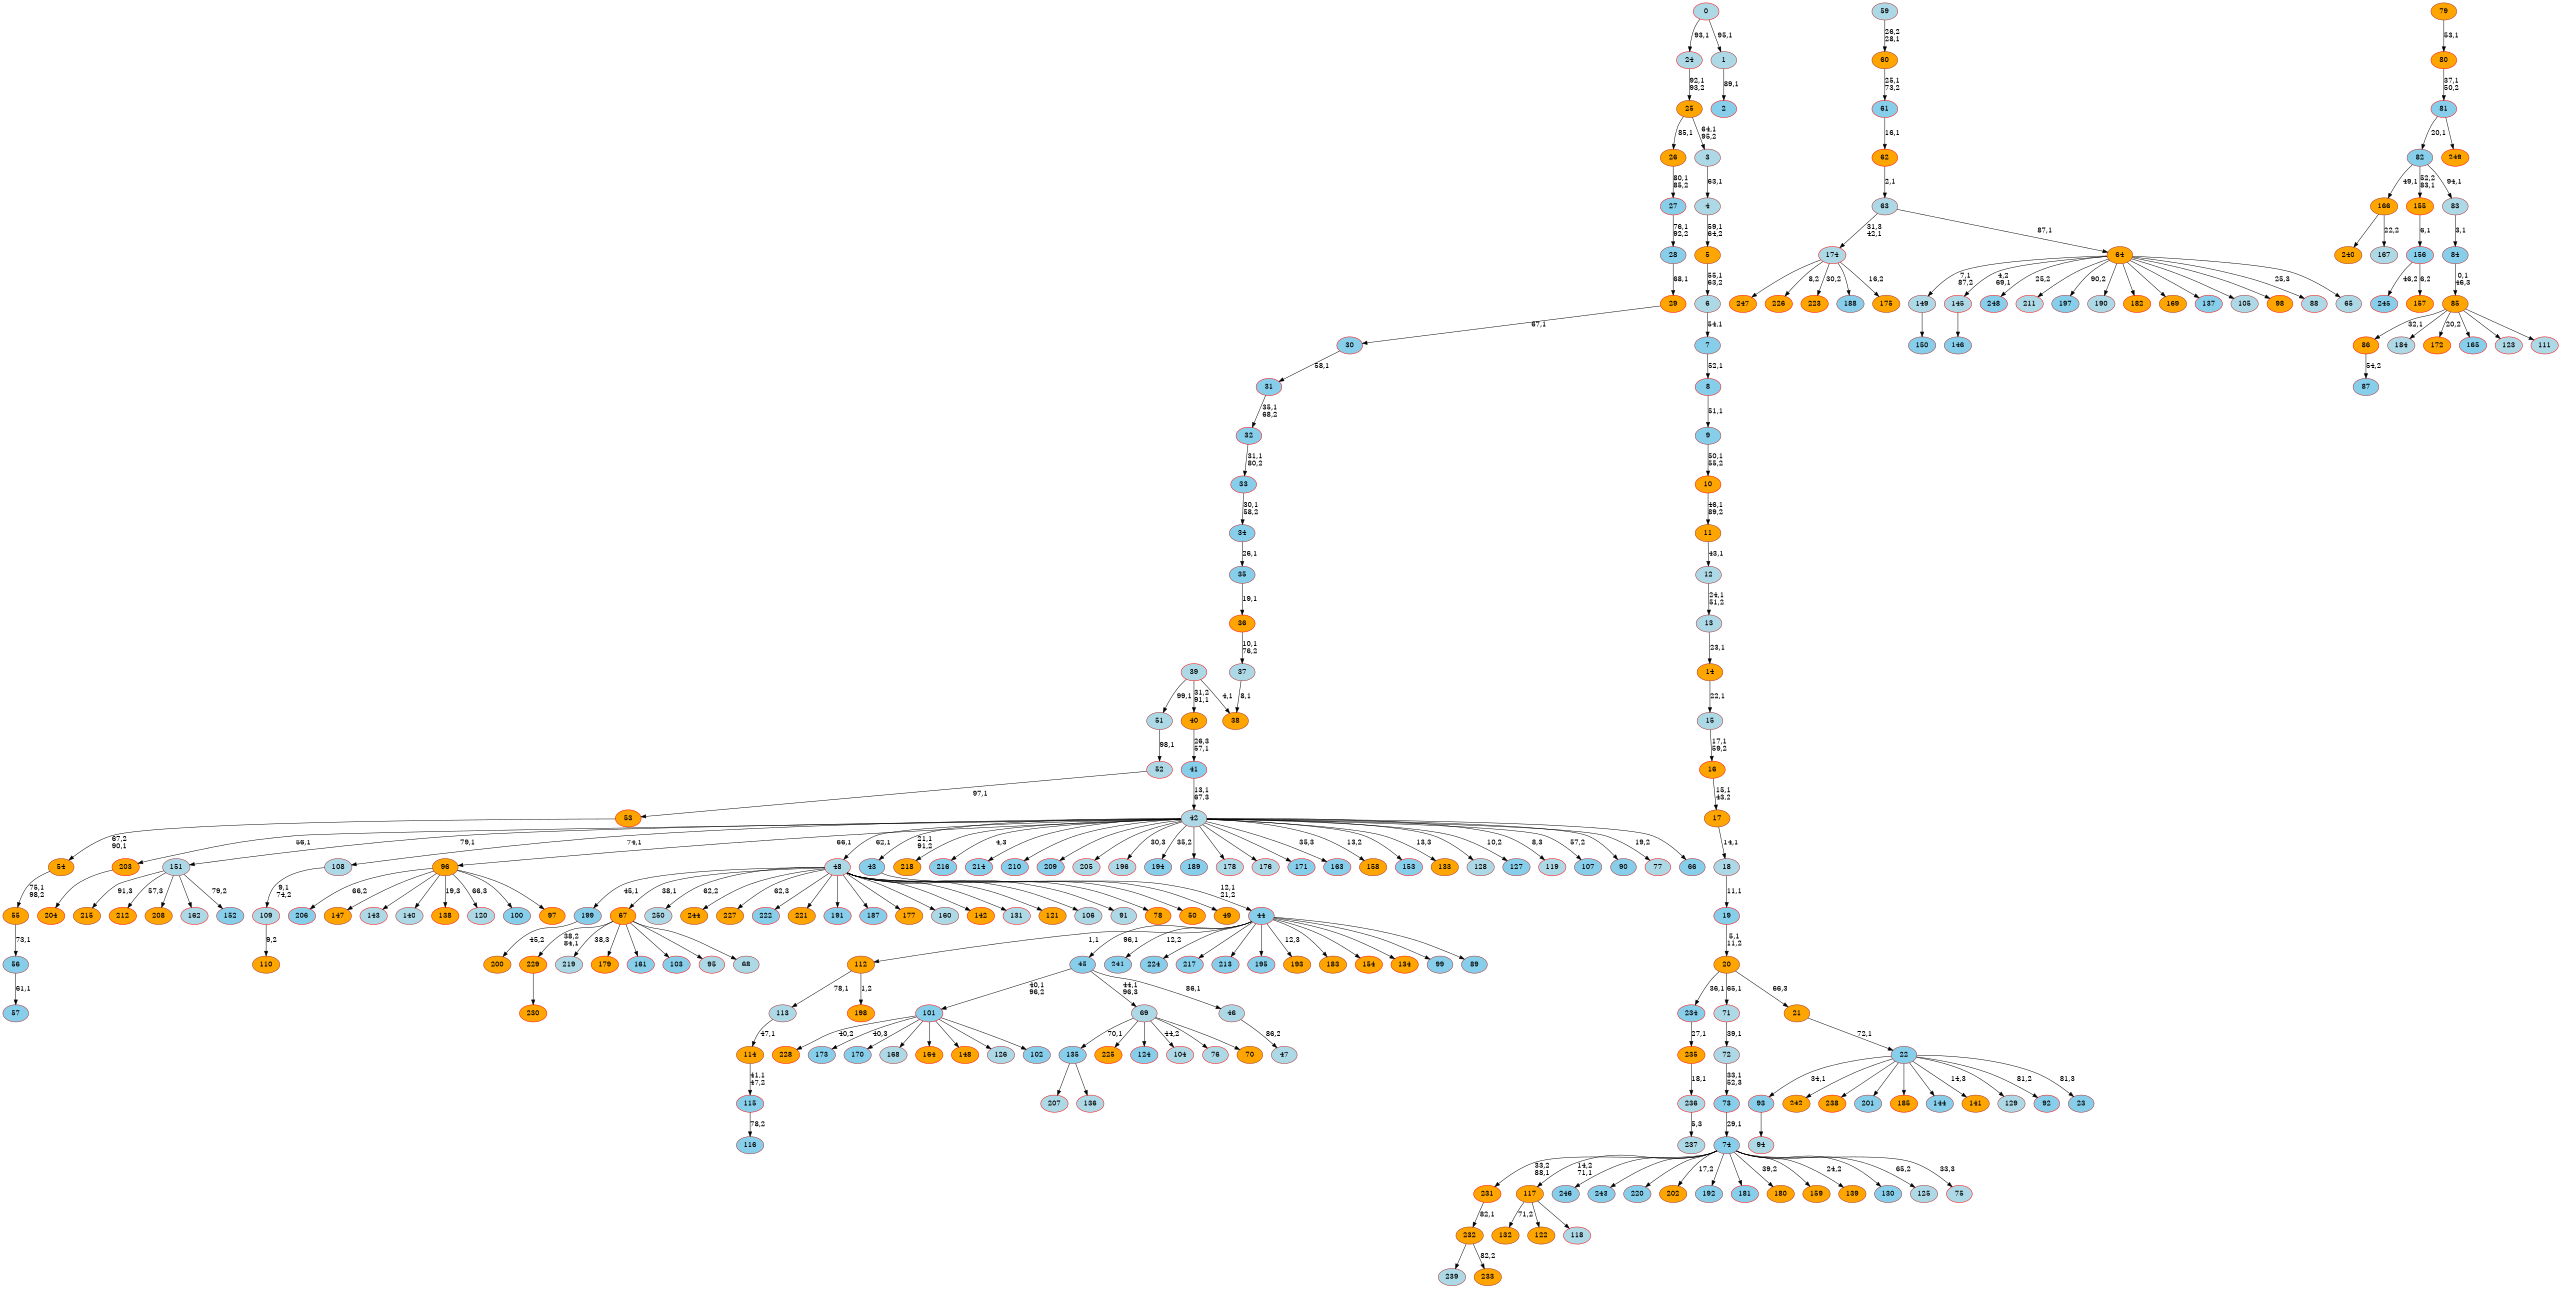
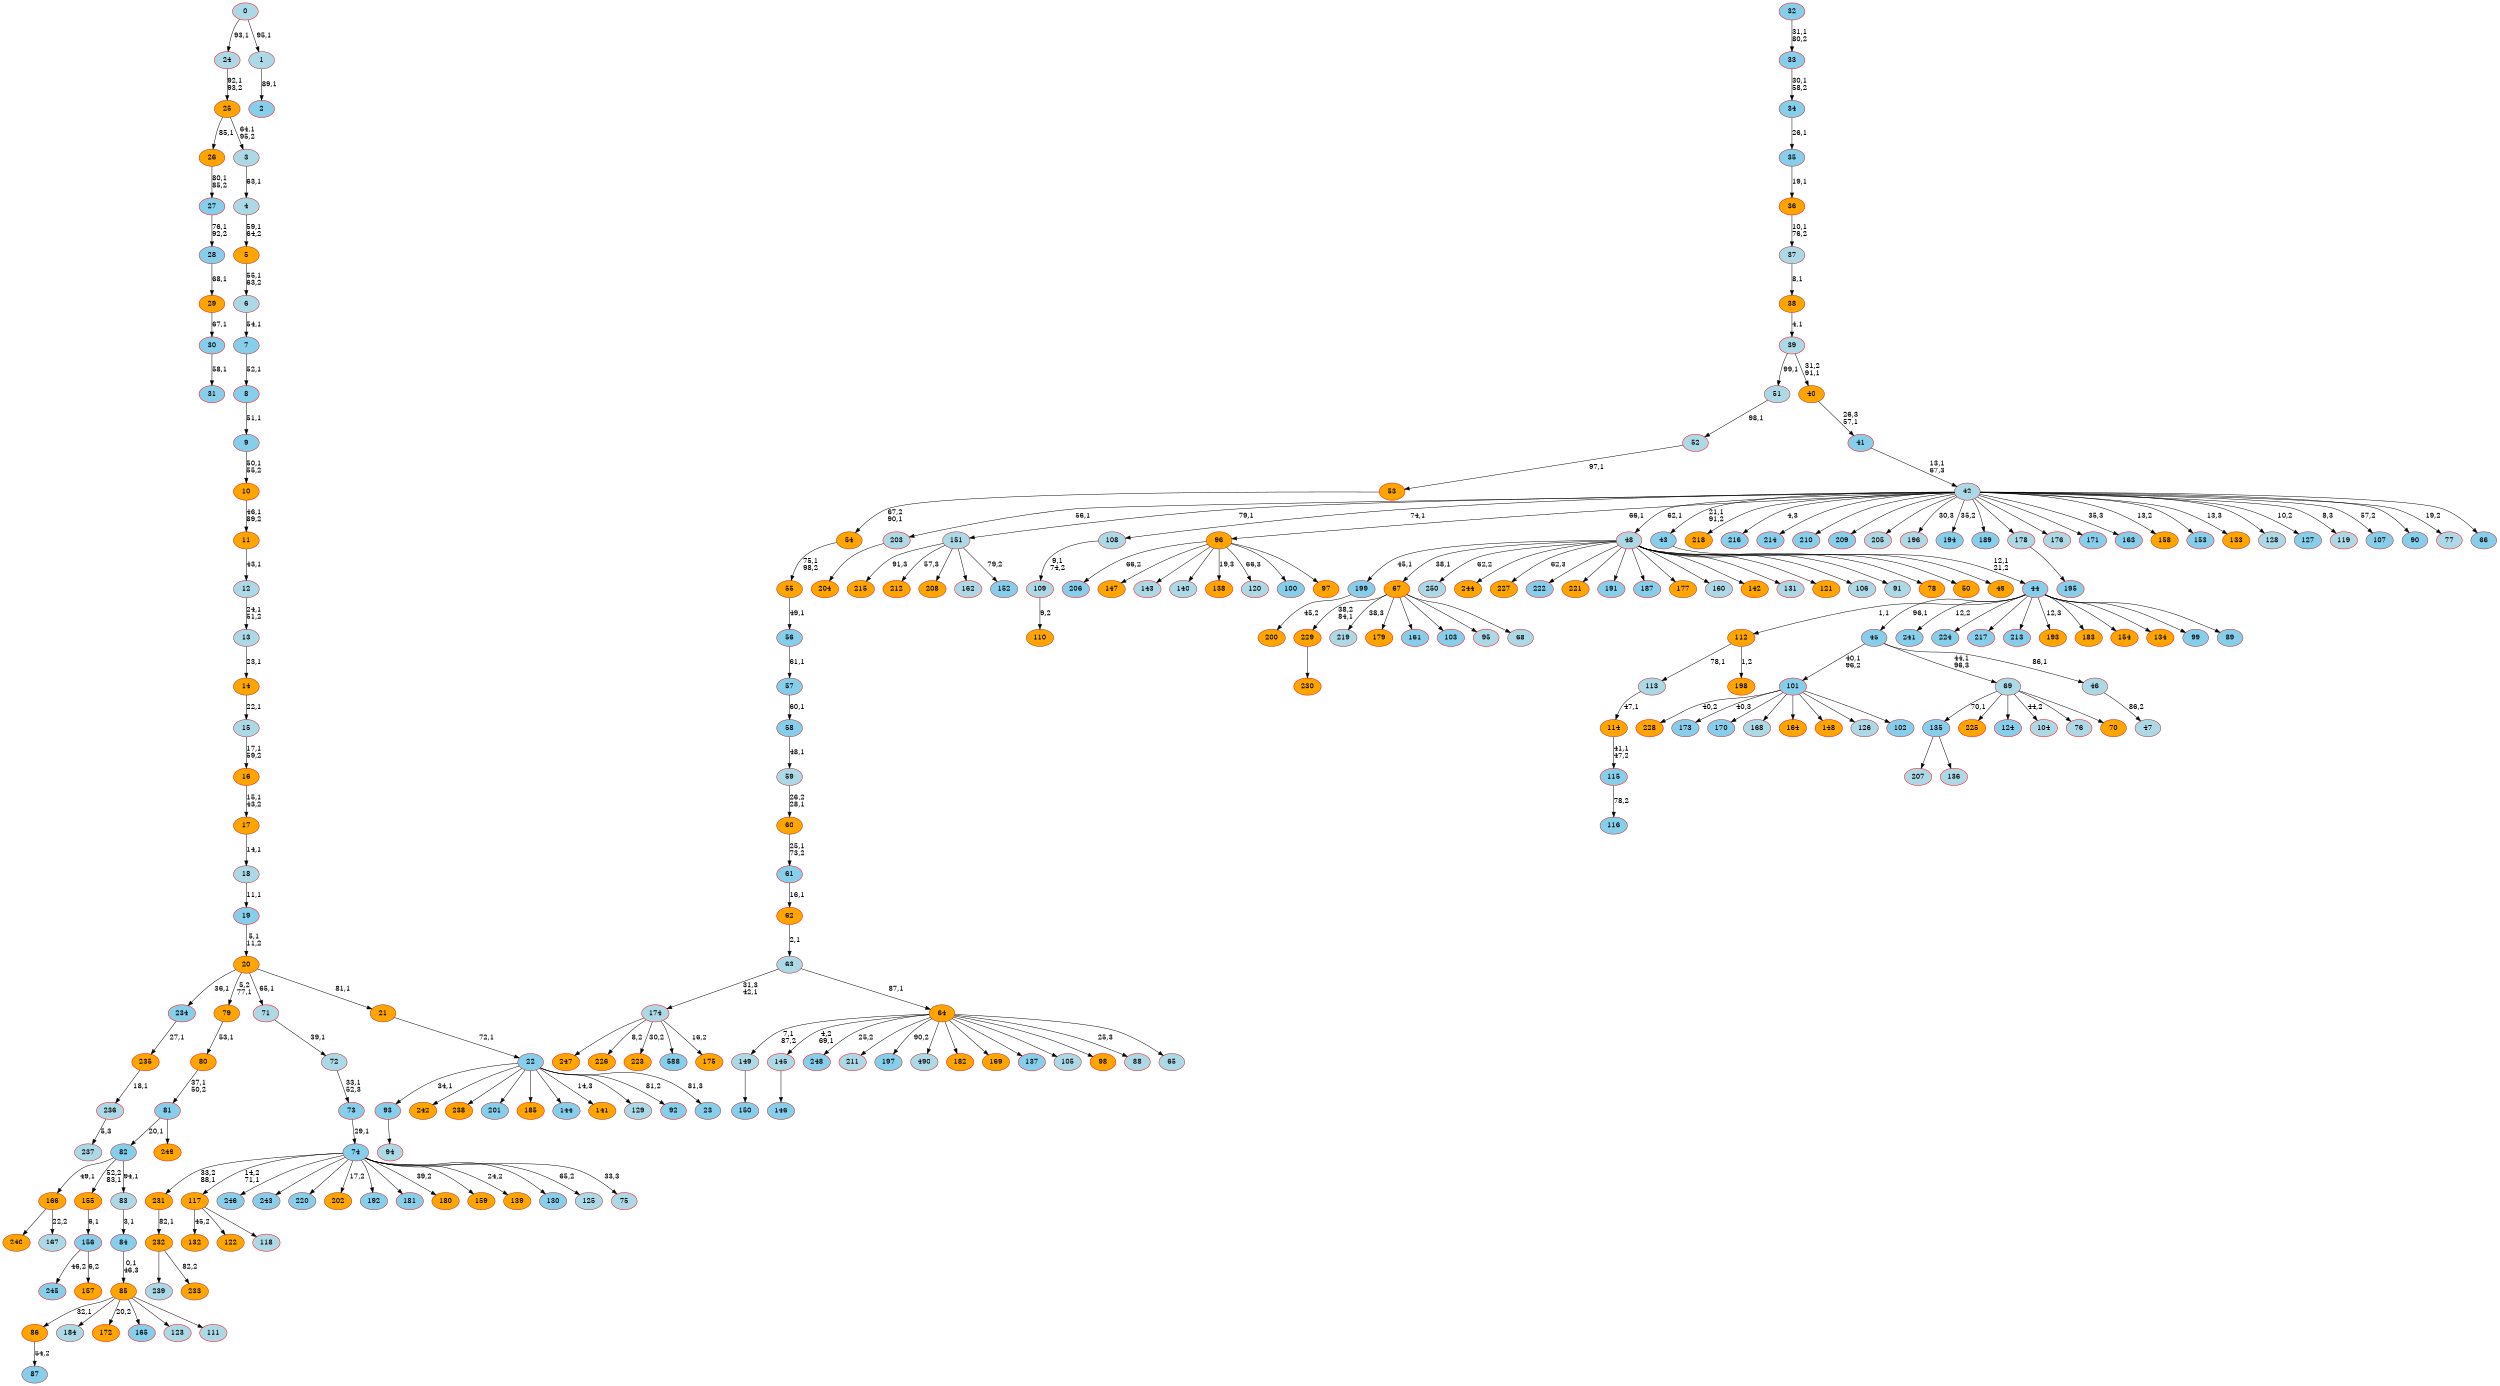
(1850, 304) -> (673, 1062)
(2101, 304) -> (924, 1062)
(1260, 409) -> none
(1214, 694) -> (1792, 322)
none -> (790, 728)
(126, 867) -> (897, 540)
(1261, 938) -> (2047, 561)
(23, 940) -> (797, 613)
none -> (235, 986)
(1780, 989) -> (343, 989)
(1526, 1215) -> (202, 1222)
